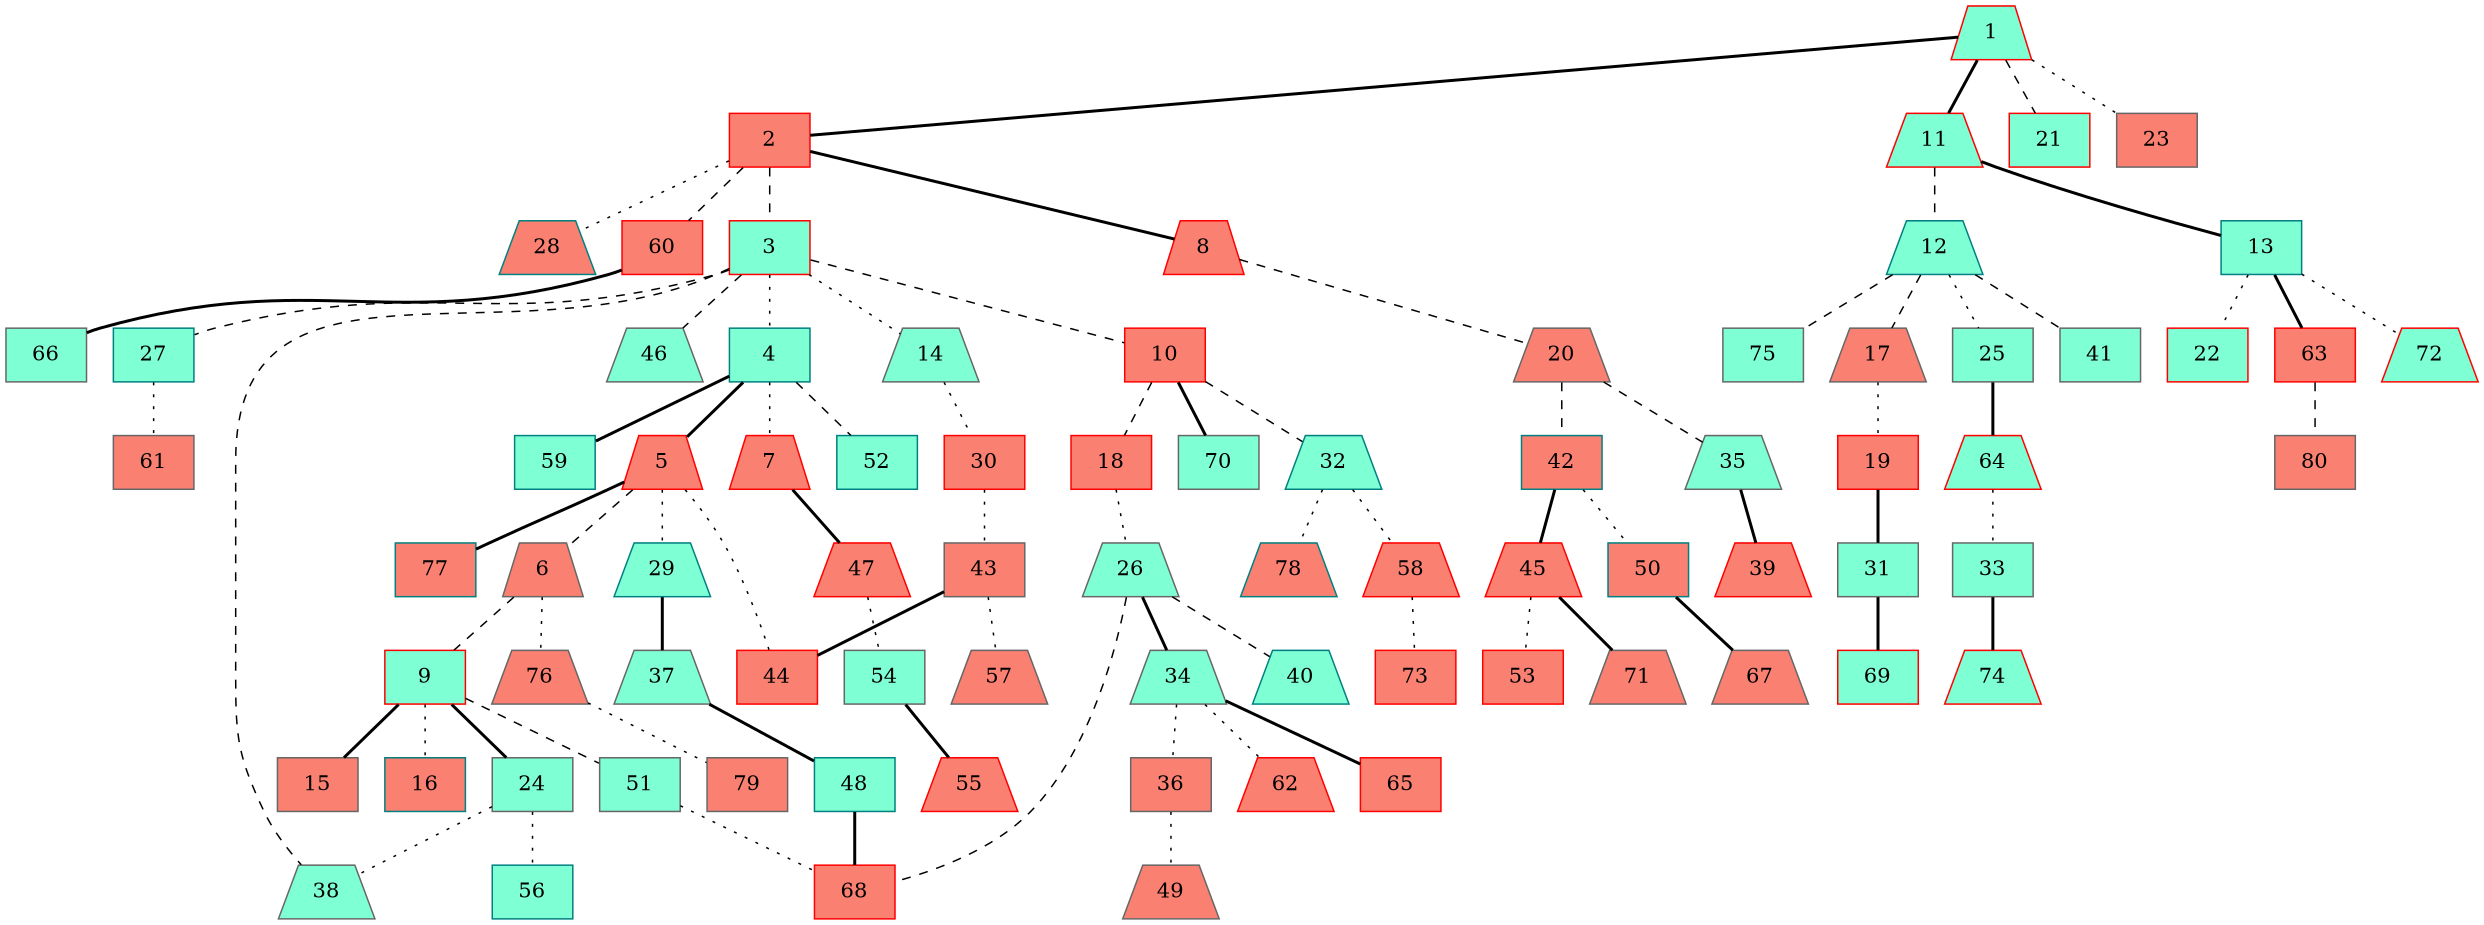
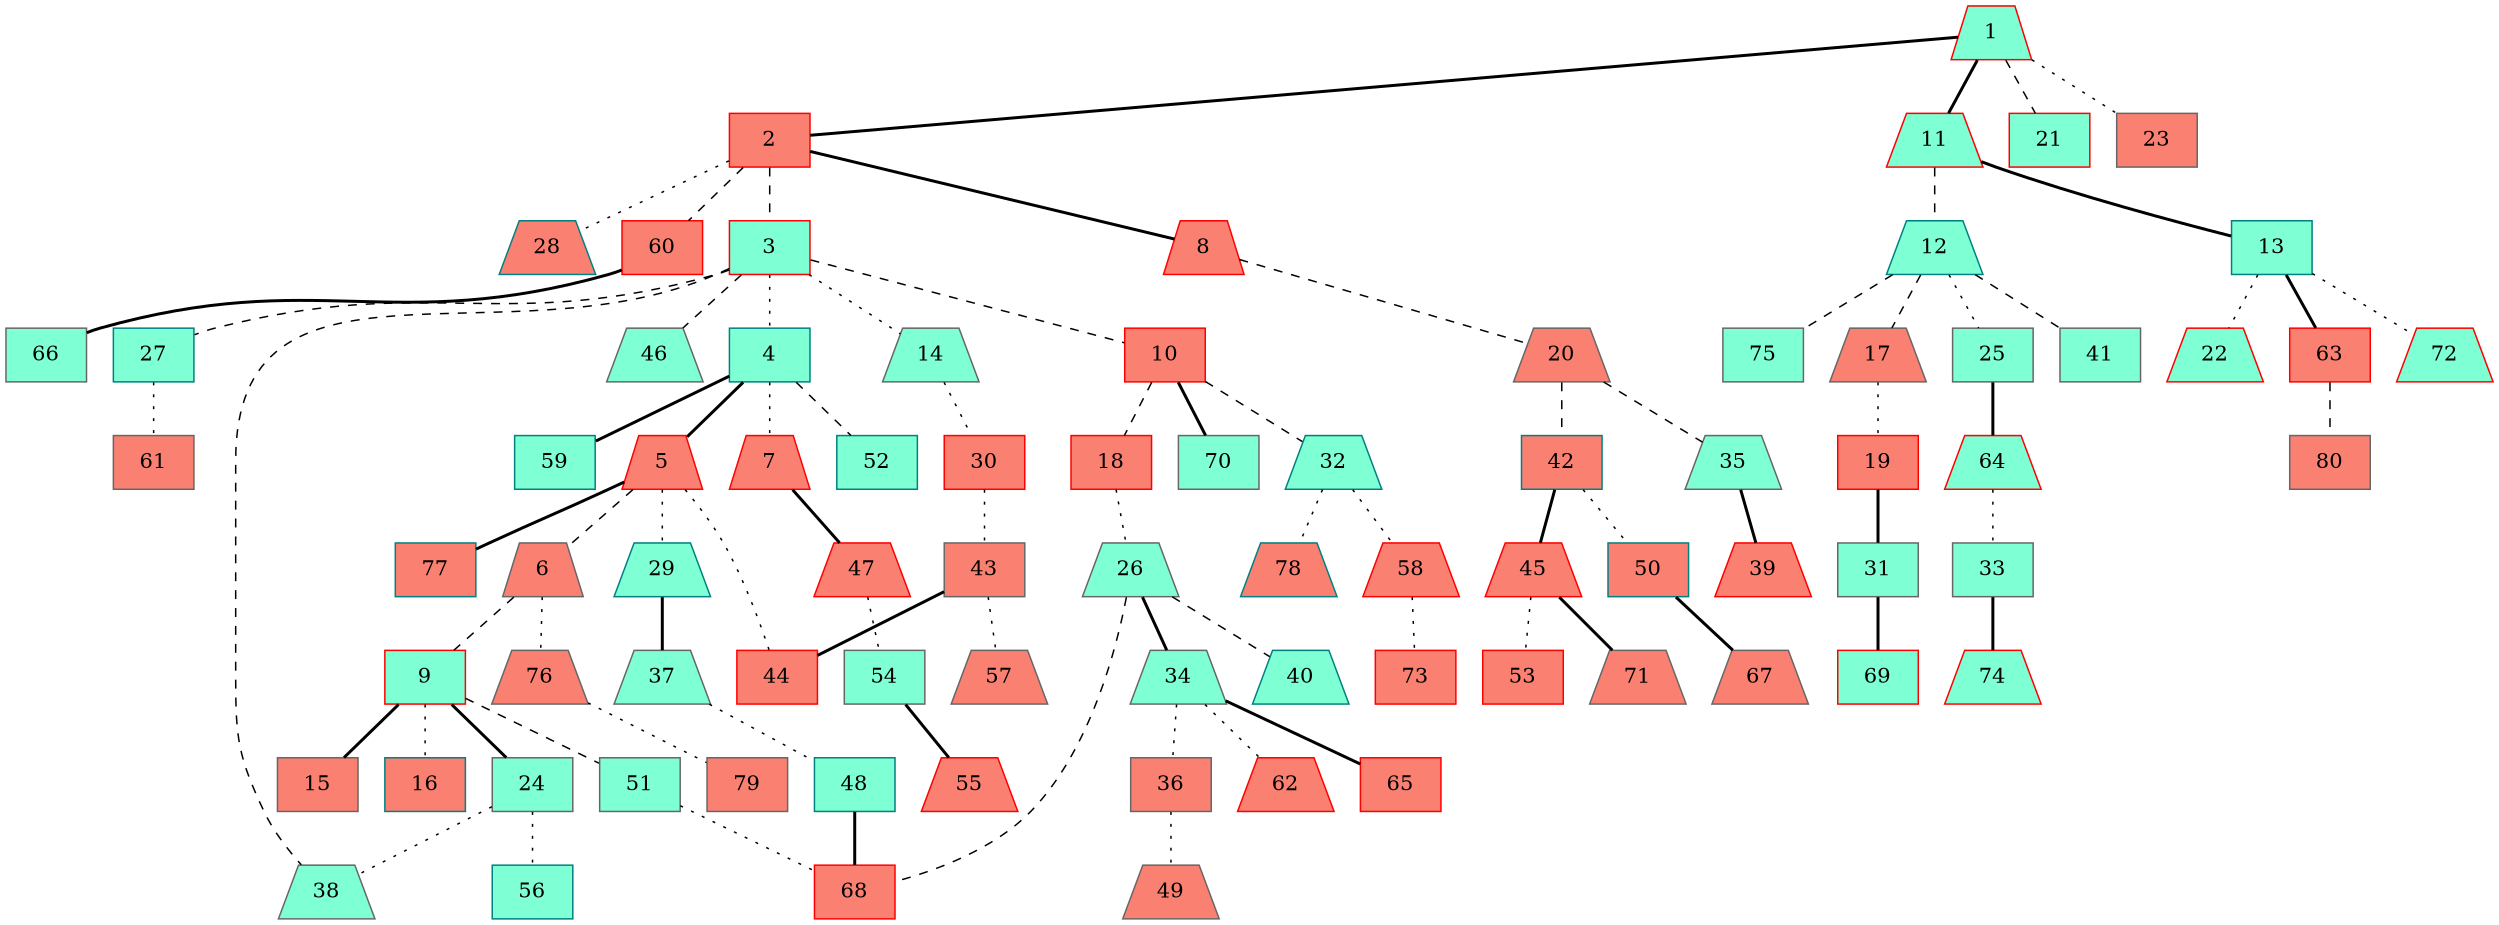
(2208, 355) -> (2215, 355)
(762, 733) -> (762, 733)
